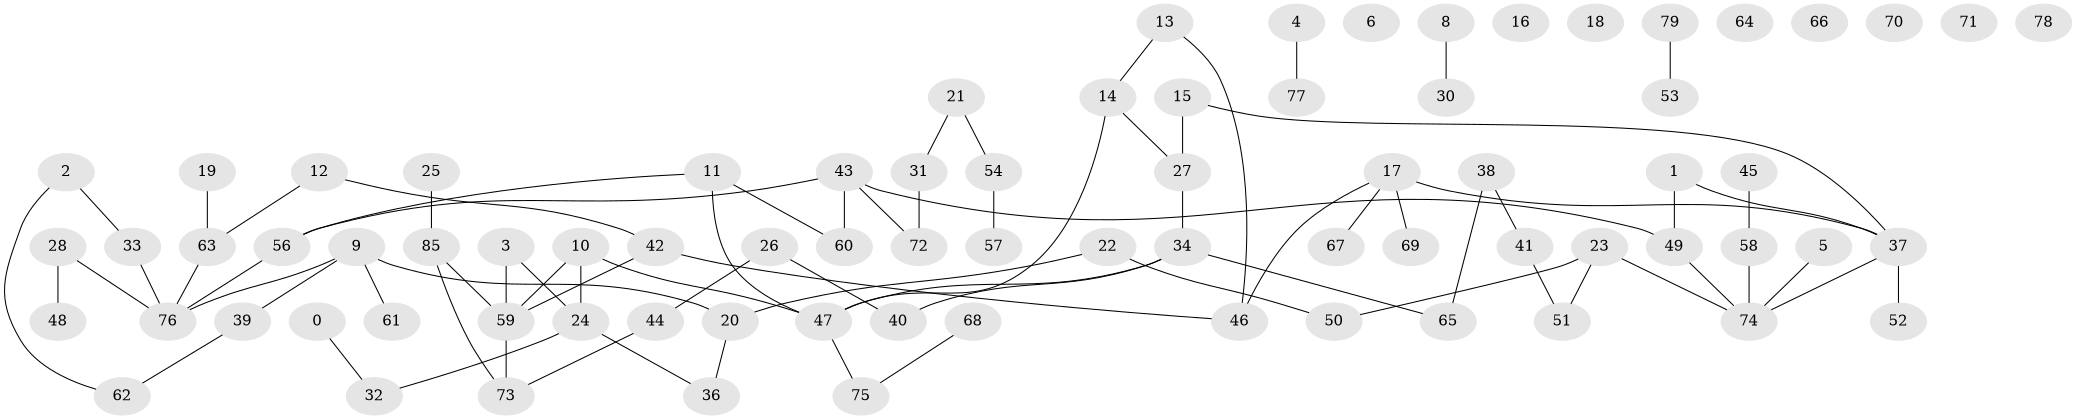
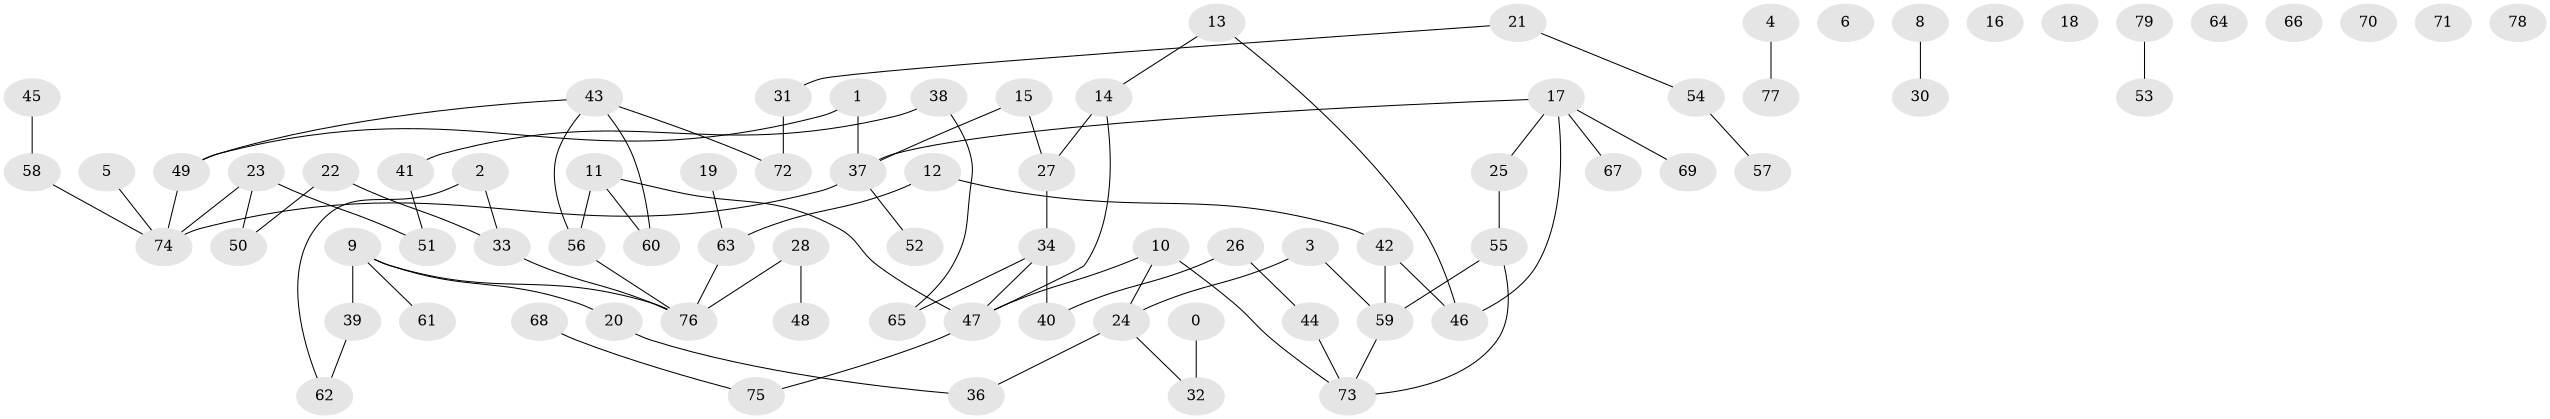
none -> (1528, 135)
(431, 247) -> (1499, 247)
(550, 278) -> (1254, 322)
(918, 282) -> (426, 213)
